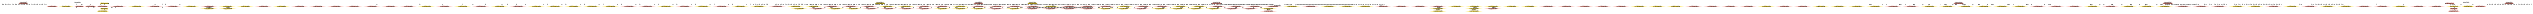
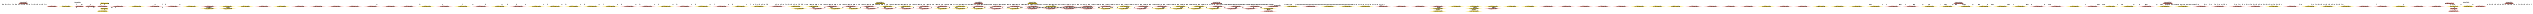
(2195, 5) -> (2231, 5)
